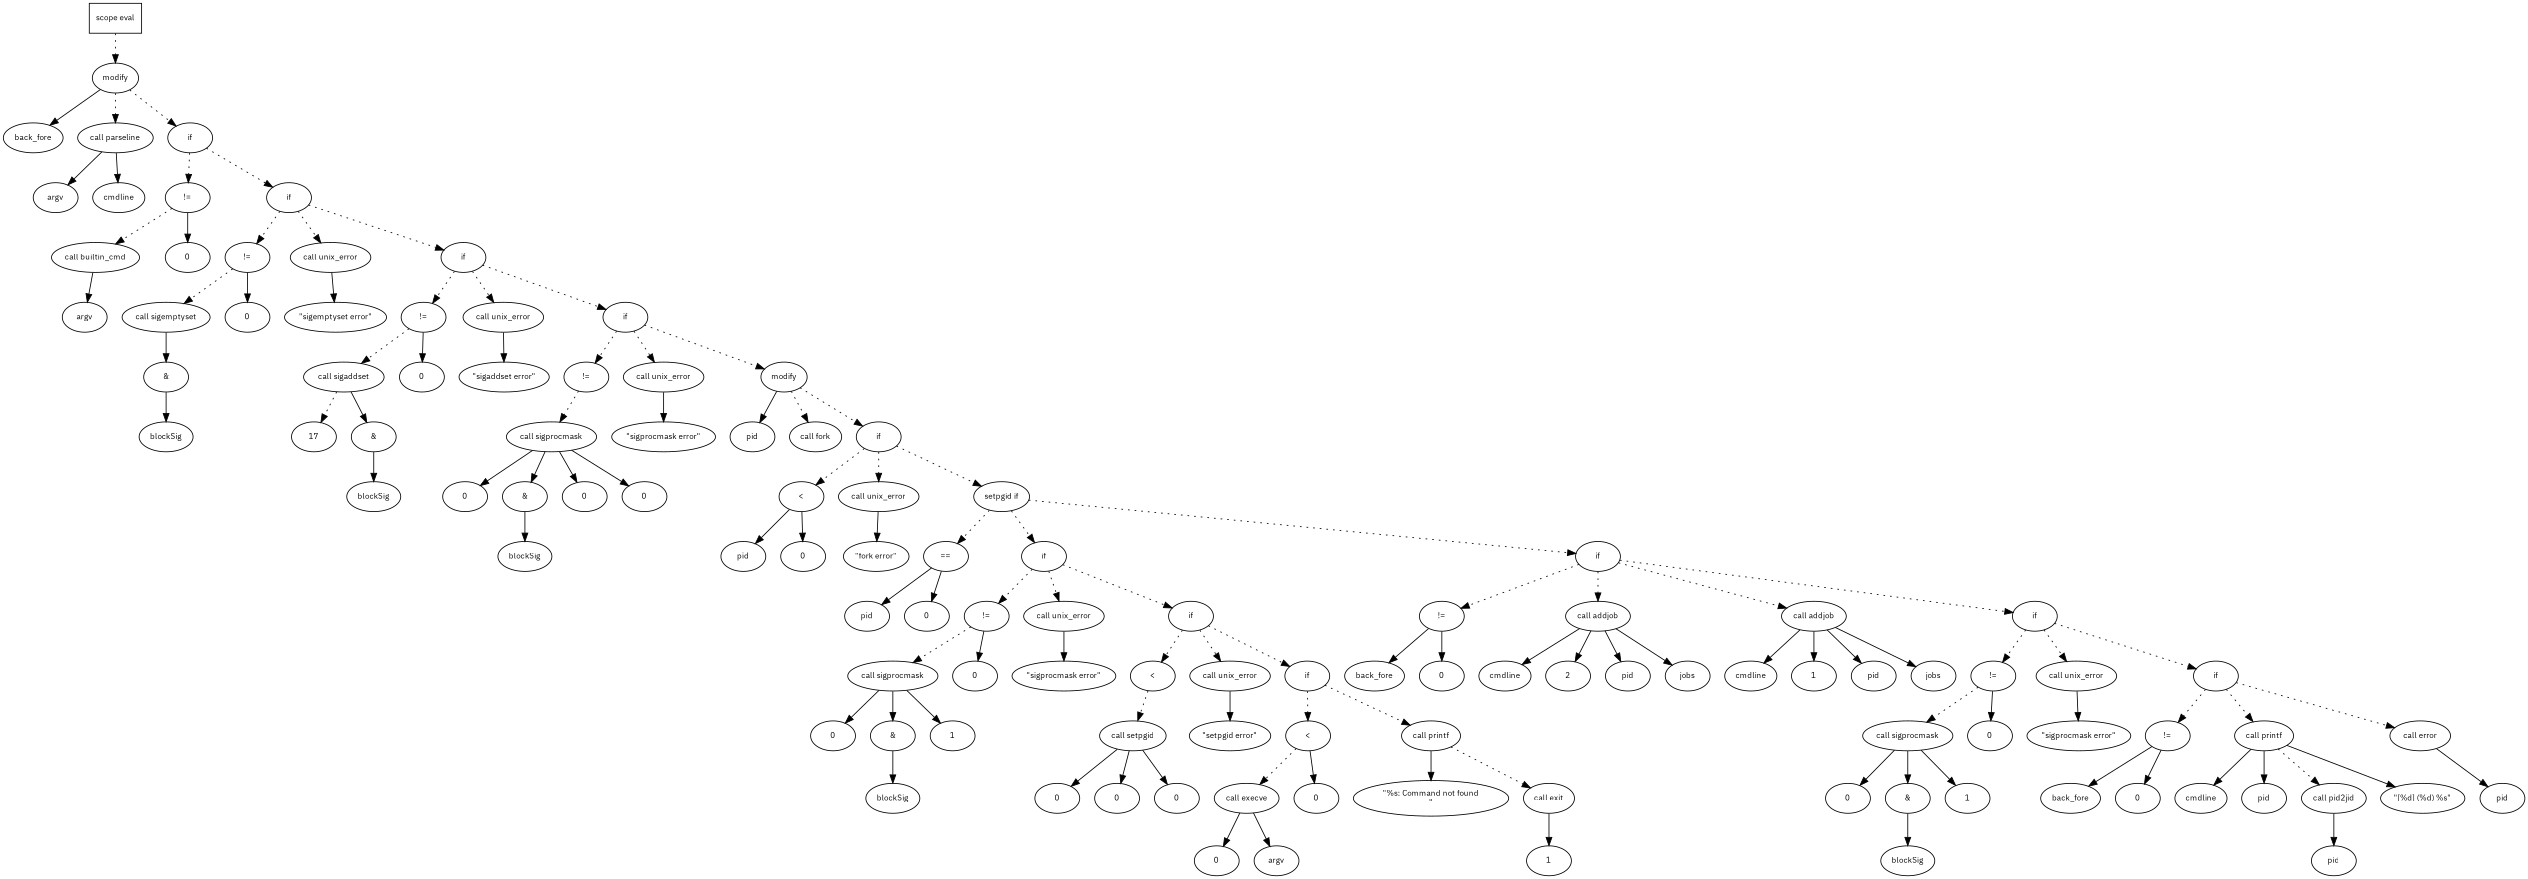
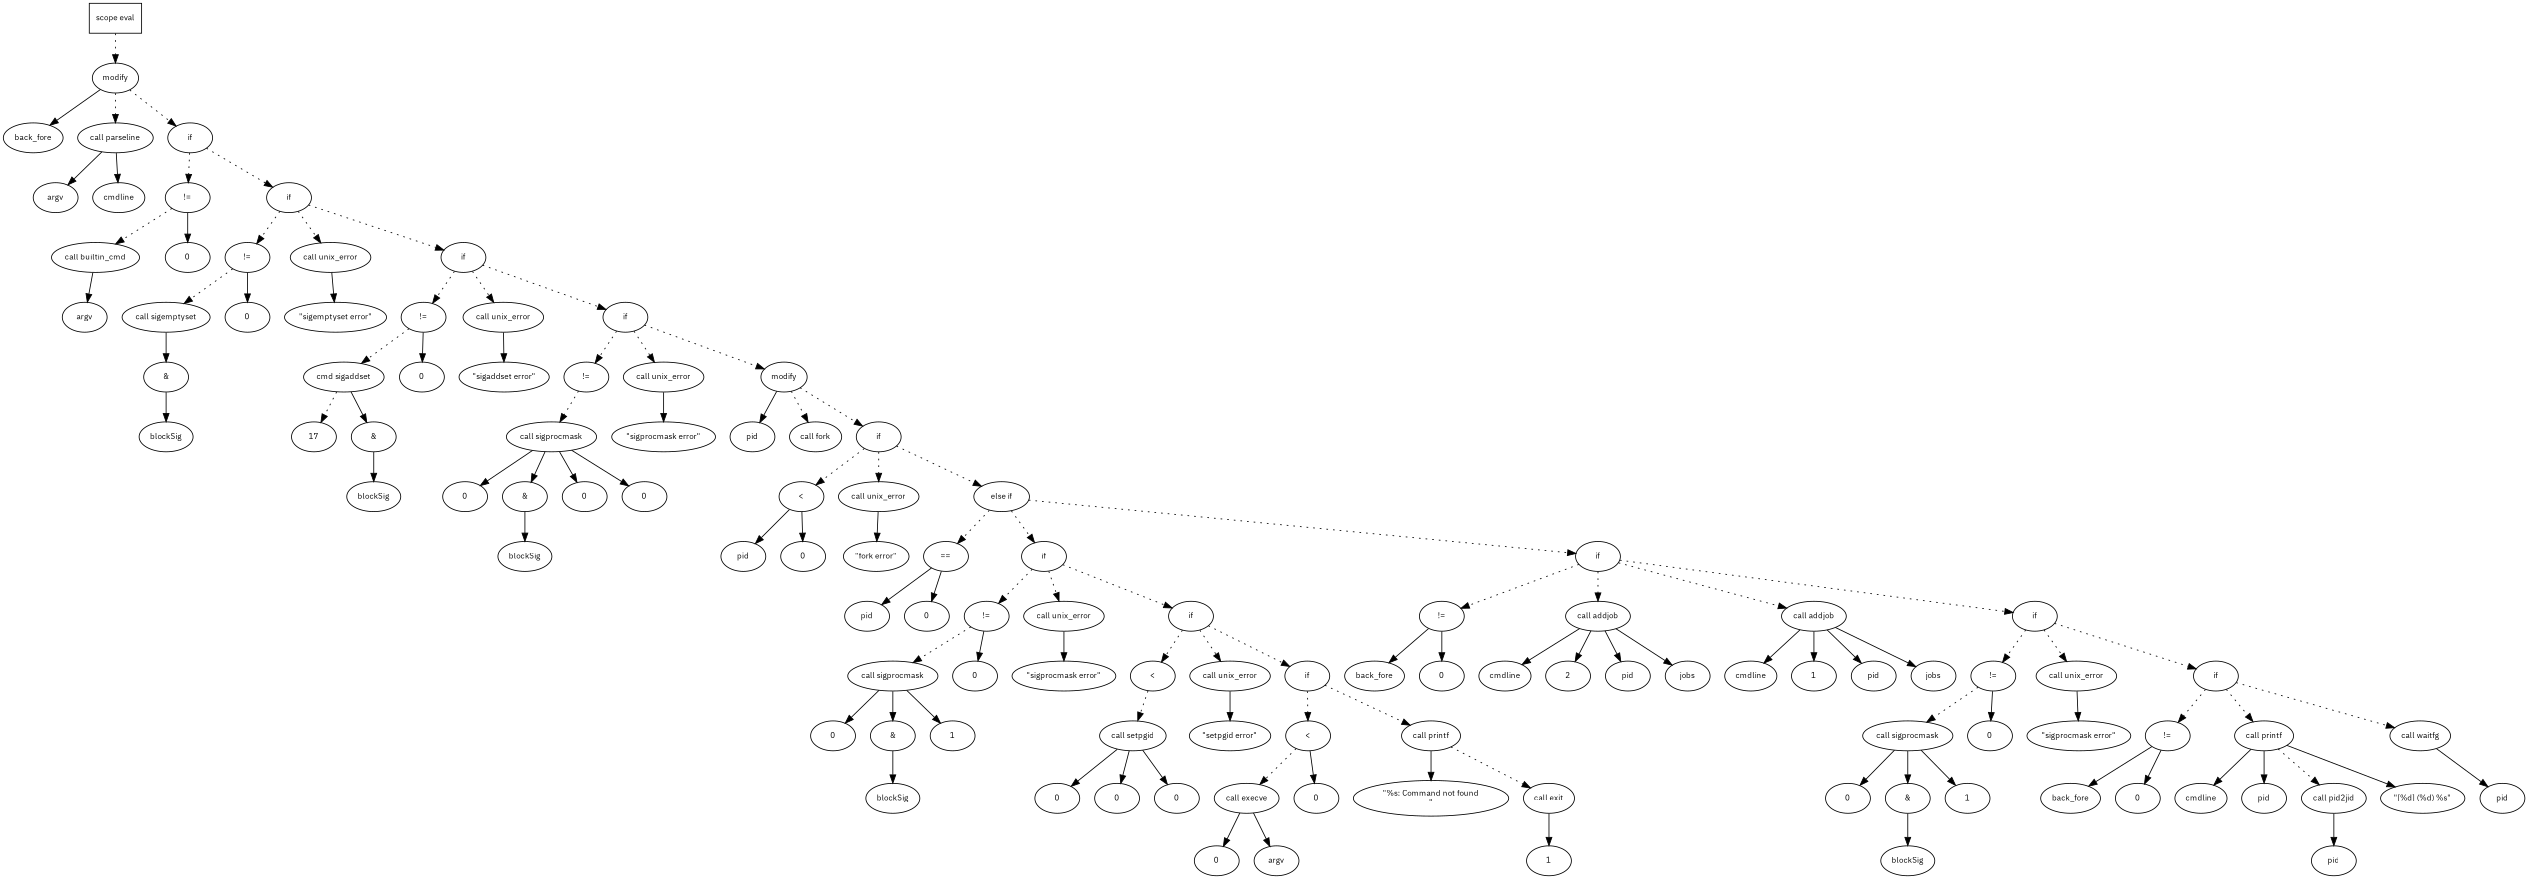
(344, 377) -> (344, 377)
(1002, 497) -> (1002, 497)
(2420, 736) -> (2420, 736)
